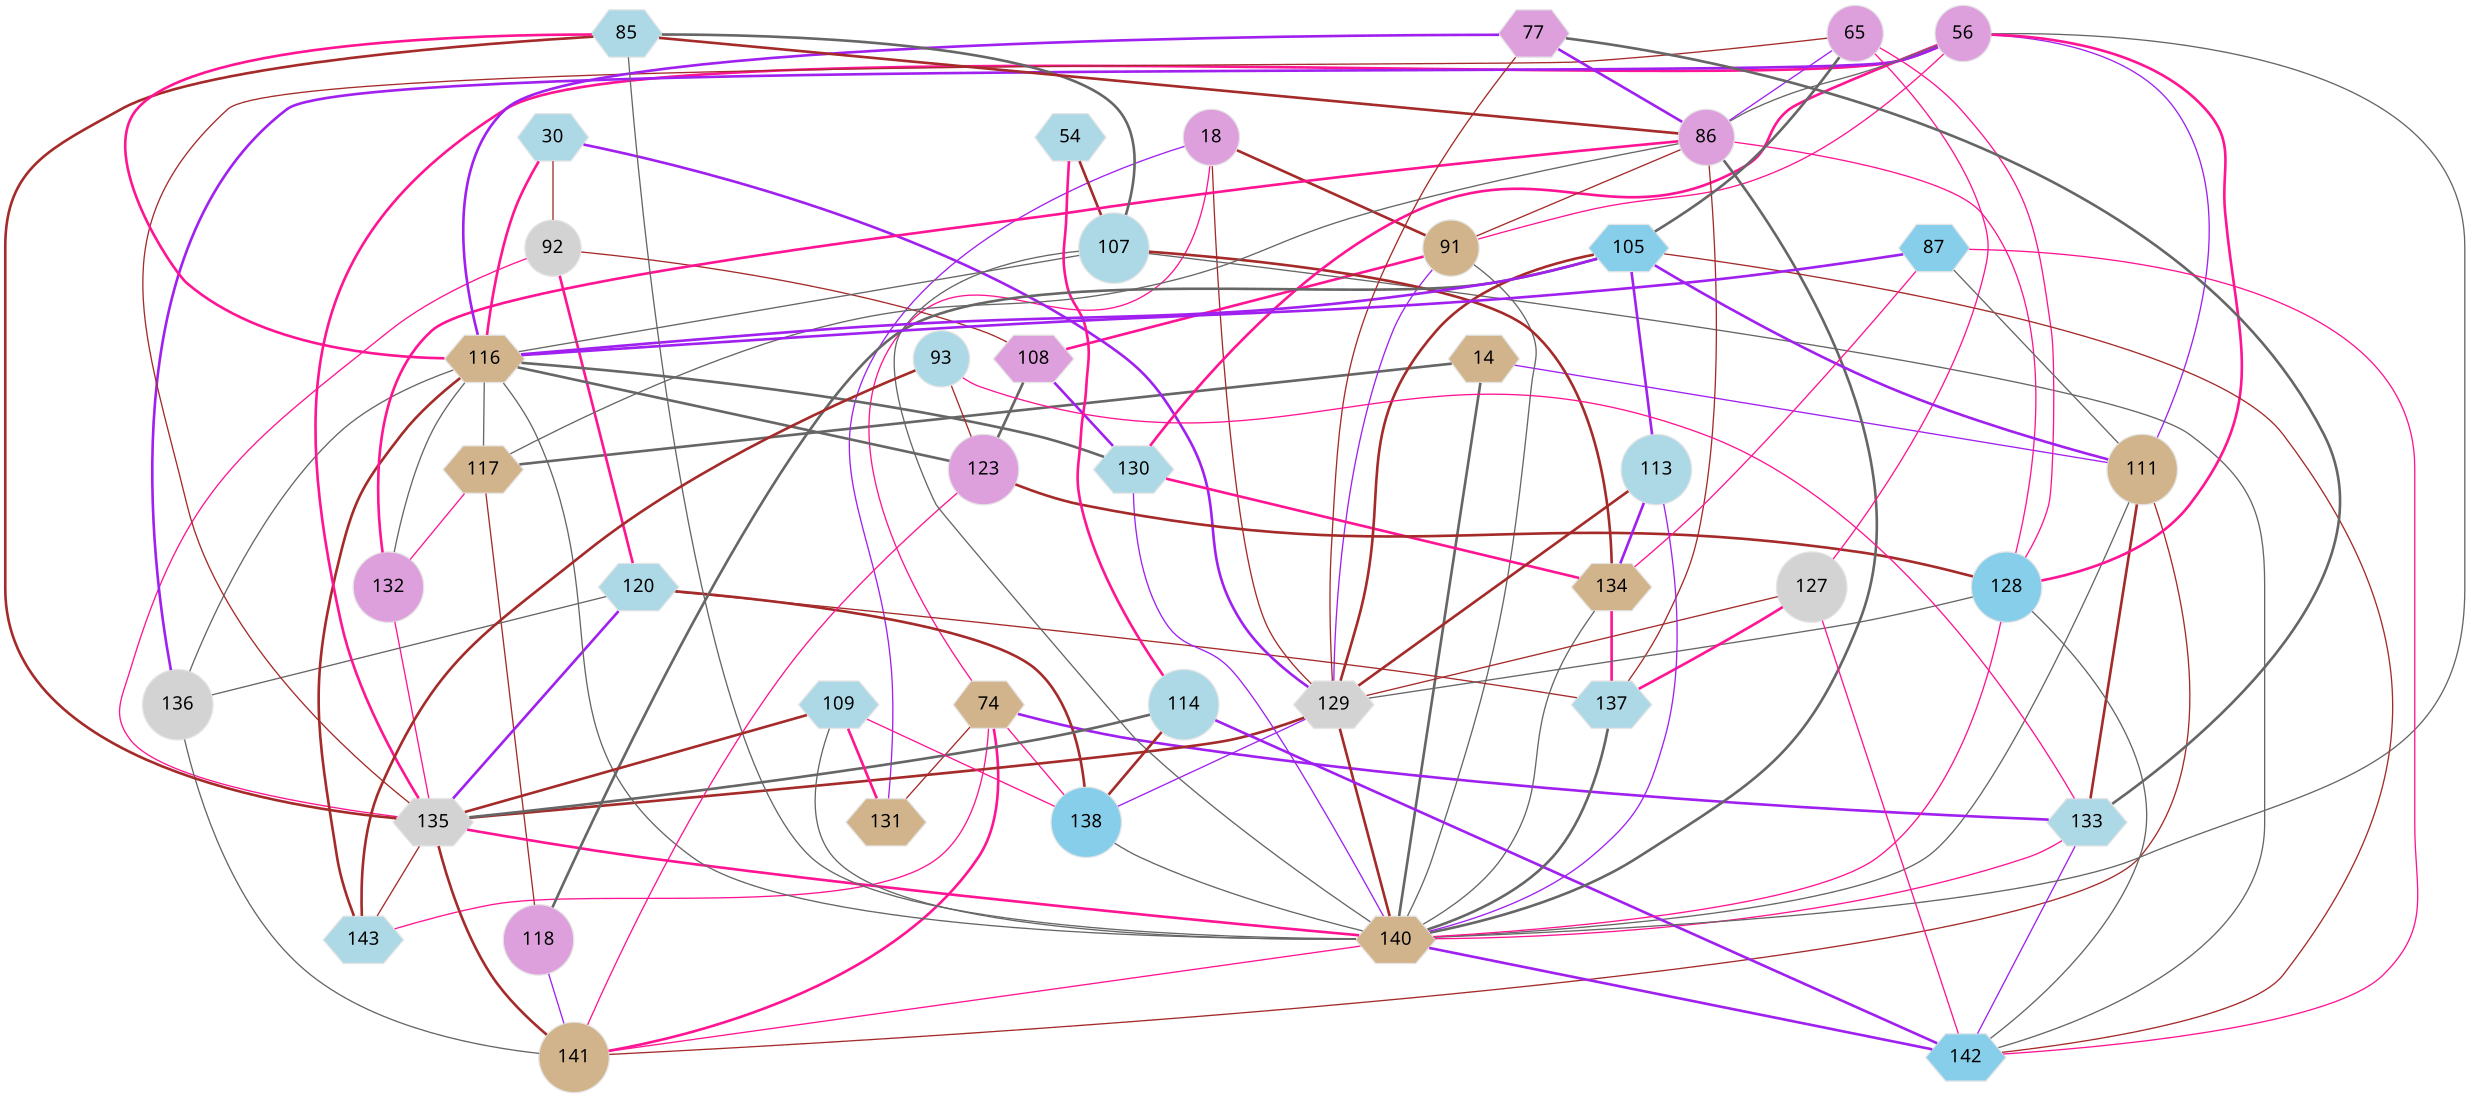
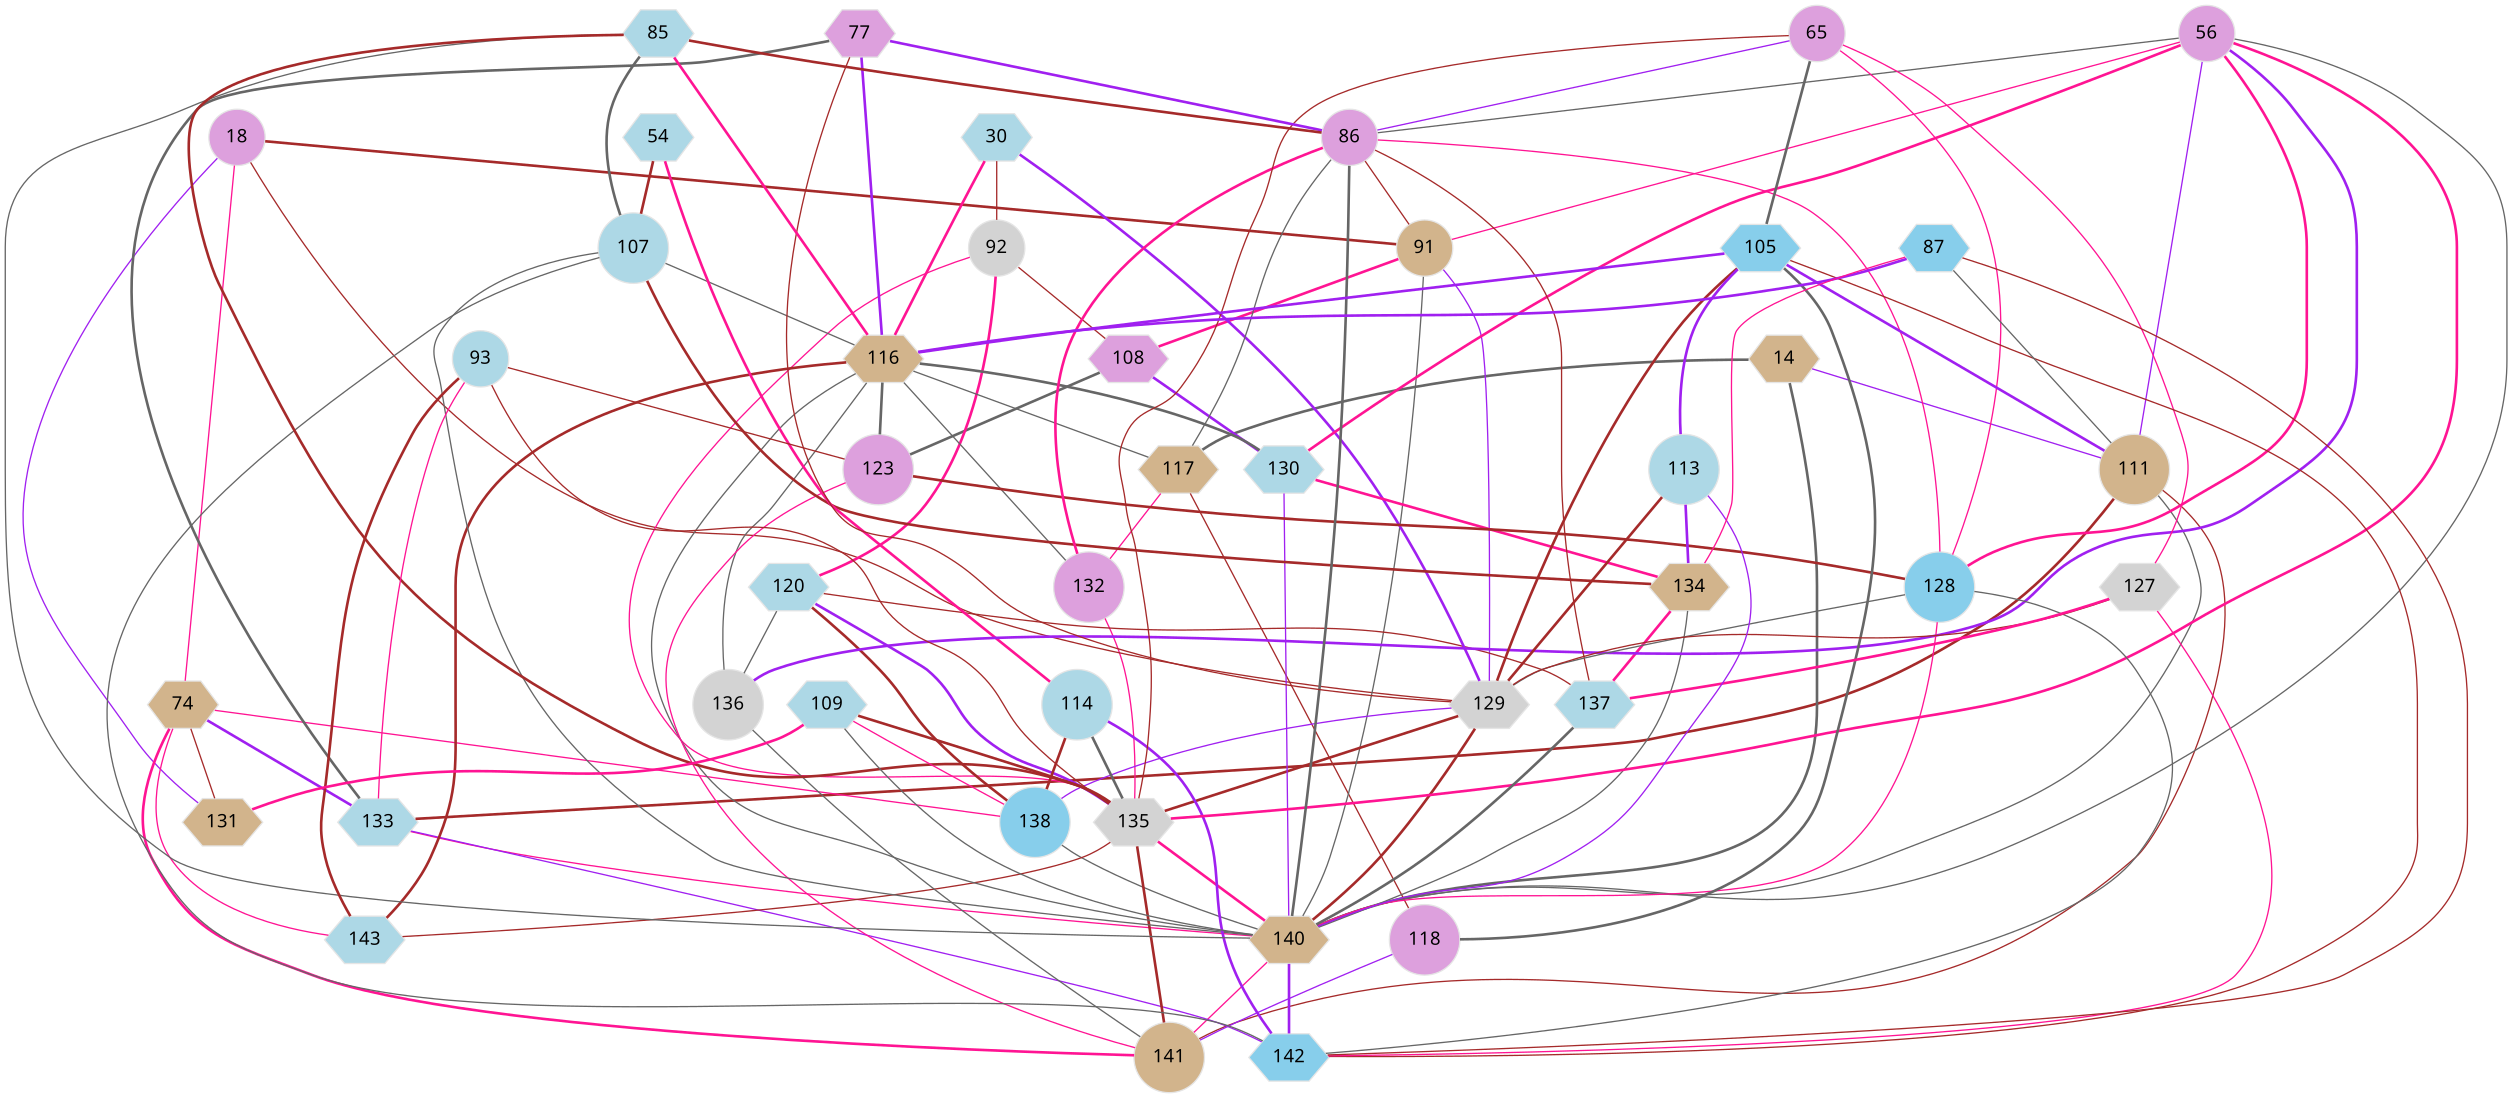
none -> (784, 531)
(1812, 587) -> (2140, 587)
(2415, 651) -> (2354, 969)
